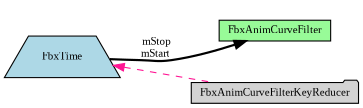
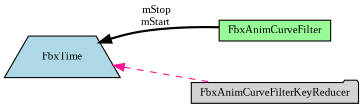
(173, 60) -> (164, 29)
